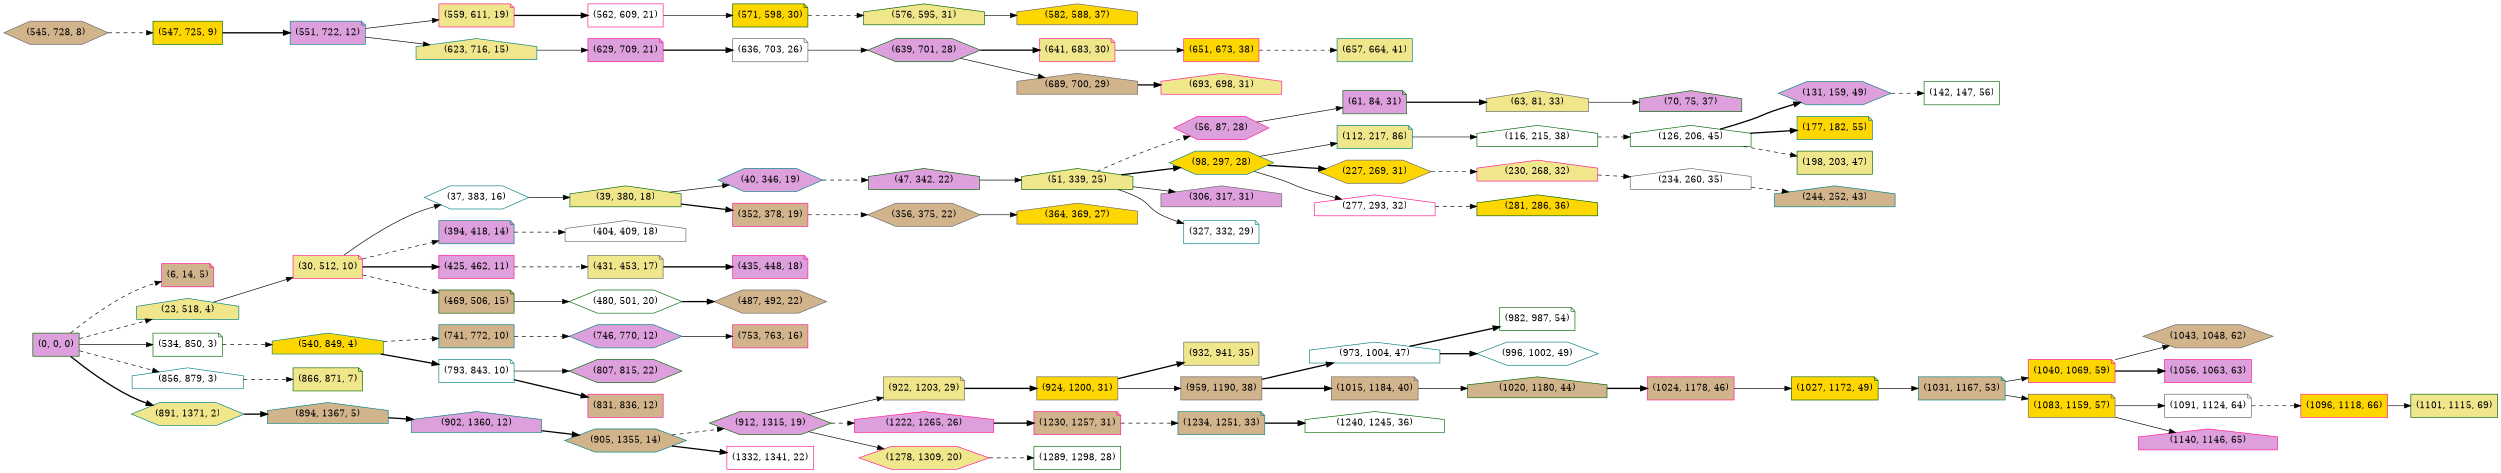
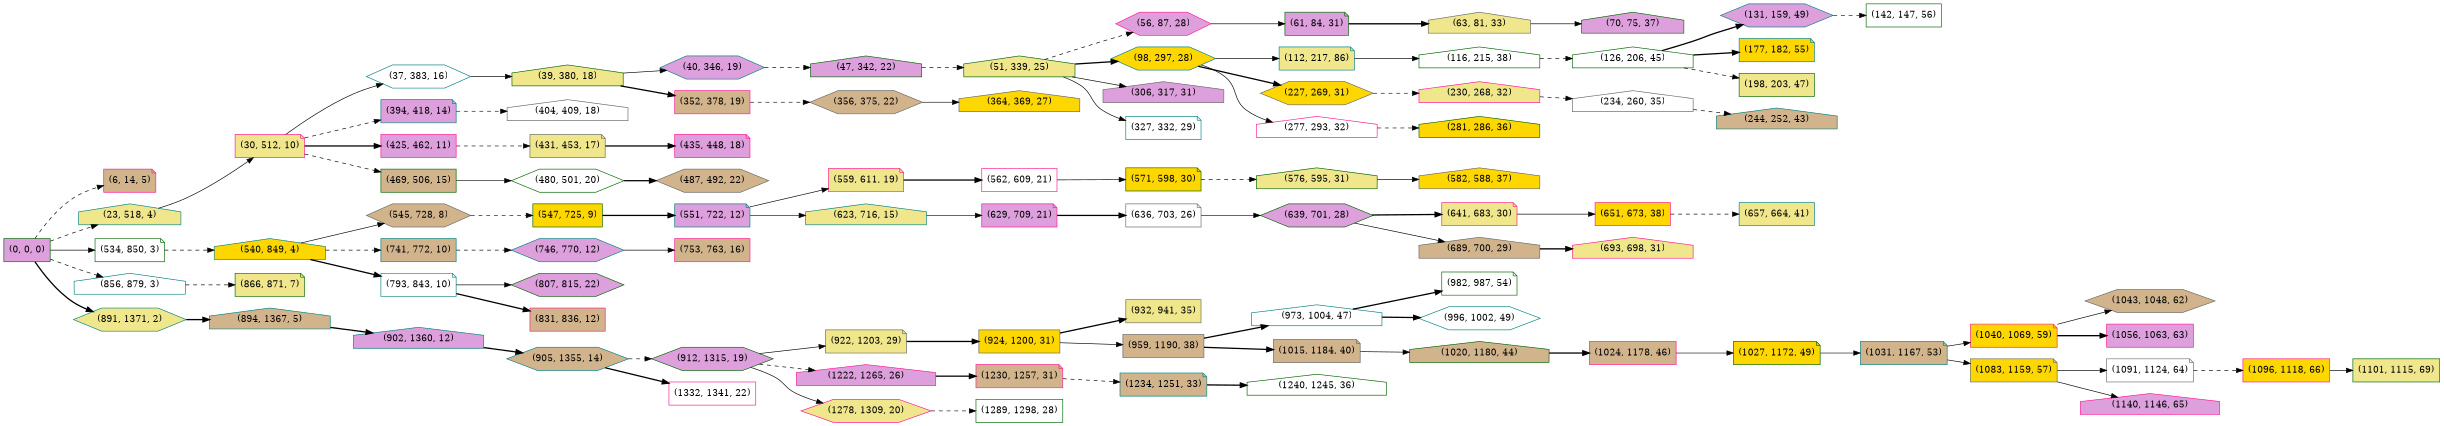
(997, 180) -> (939, 68)
none -> (339, 234)
(476, 302) -> (419, 181)
